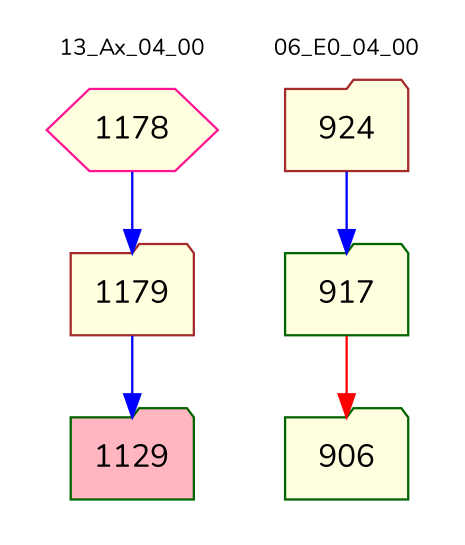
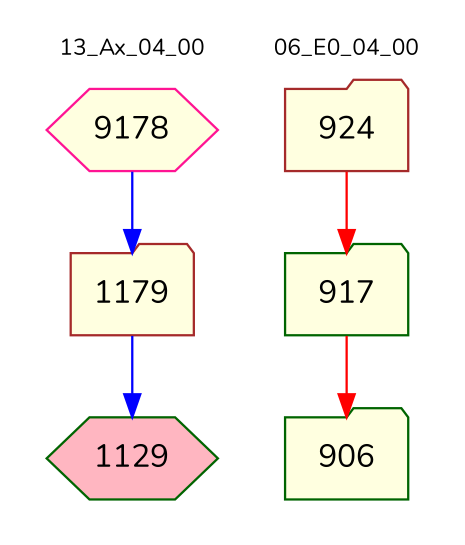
(132, 130) -> (132, 130)
(347, 201) -> (347, 201)
(132, 458) -> (132, 458)
